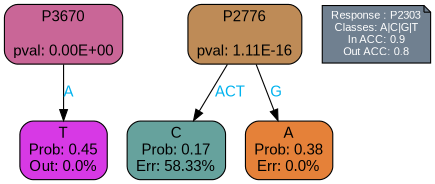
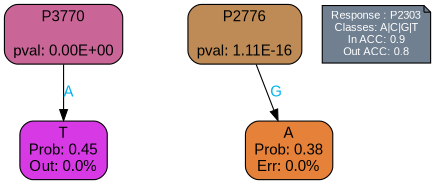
(64, 34) -> (64, 34)
(176, 150) -> none
